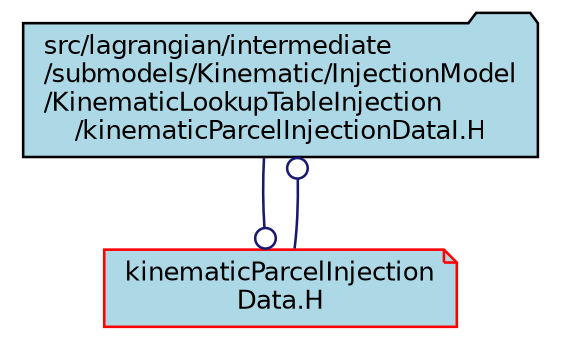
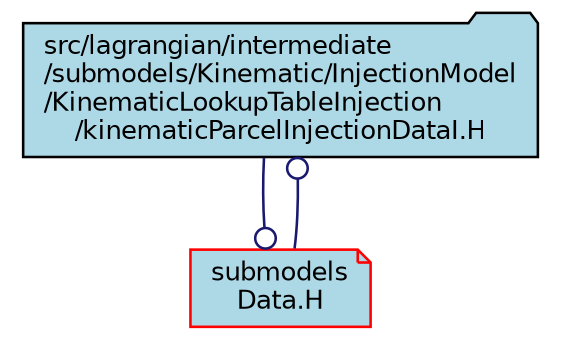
(281, 288) -> (281, 288)
